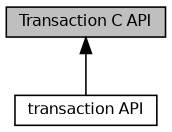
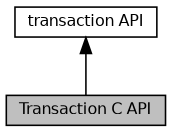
(86, 74) -> (86, 74)
